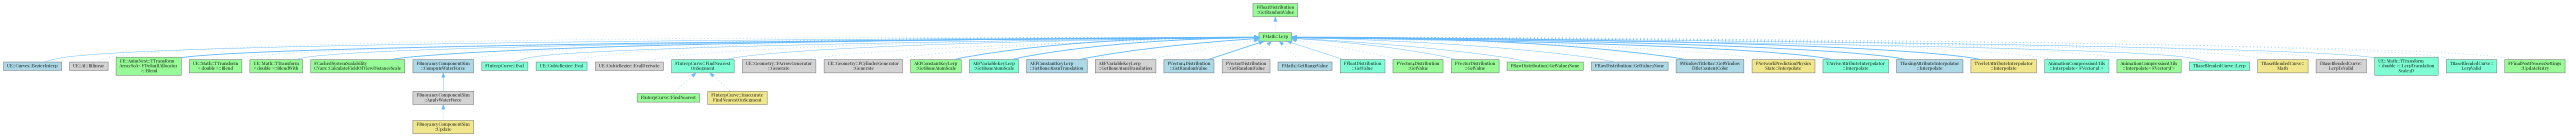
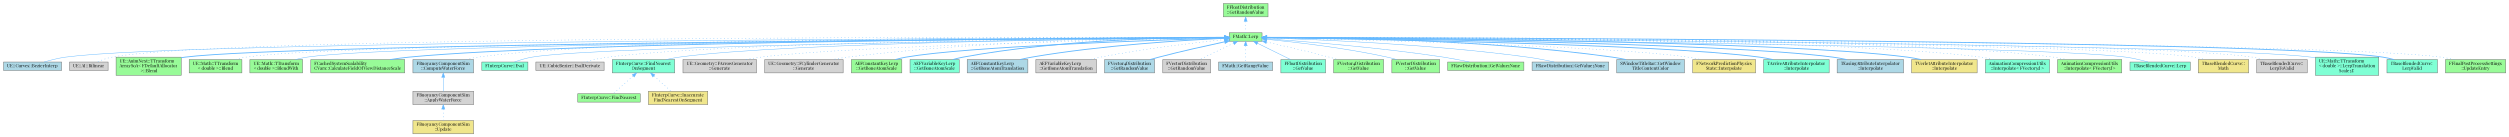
(1875, 41) -> (1831, 41)
(562, 66) -> none
